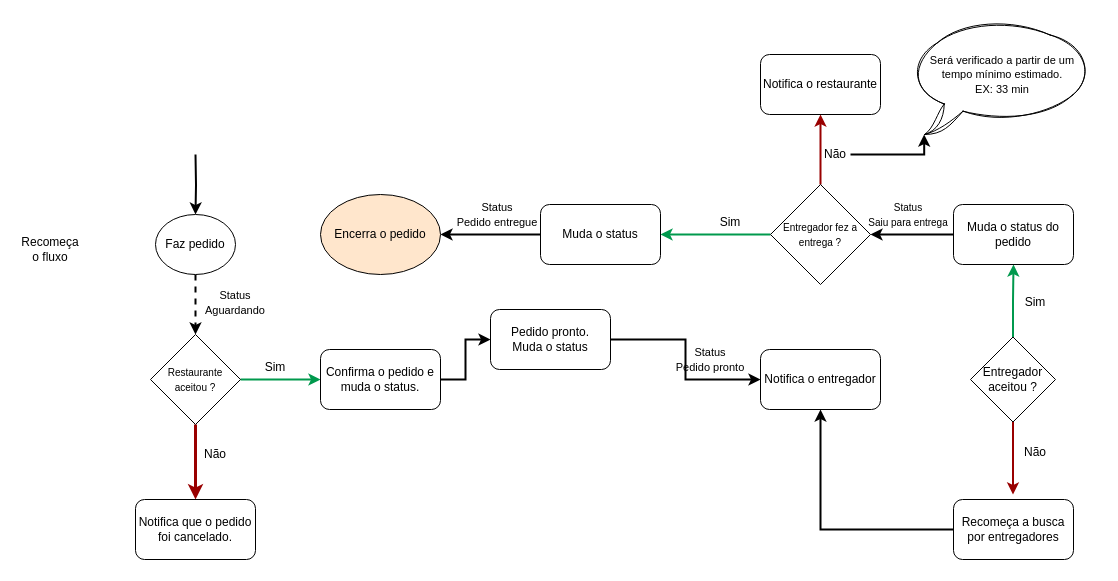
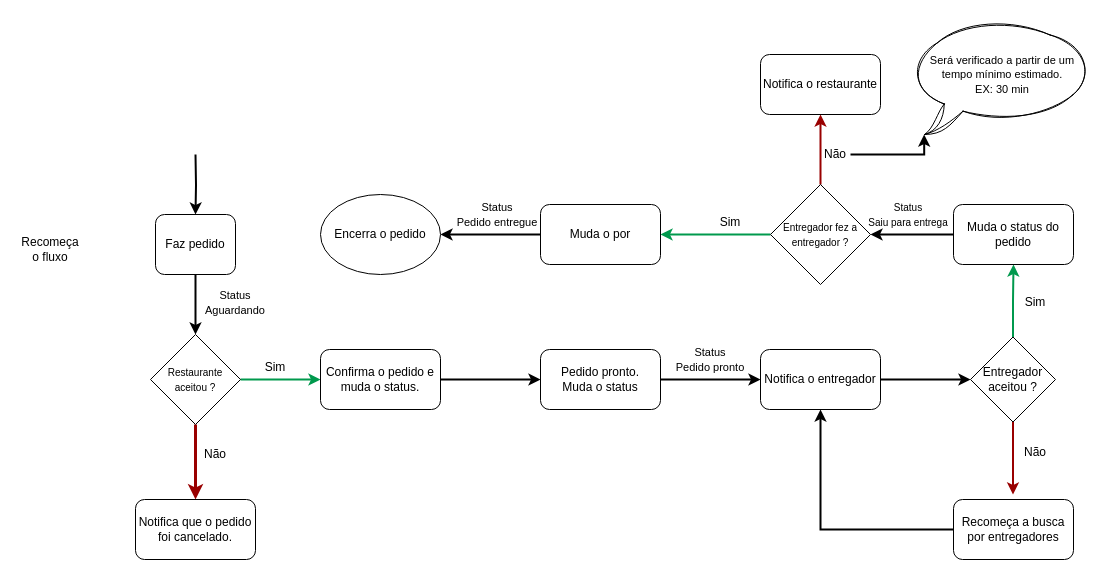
(1003, 75) -> (1003, 75)
(381, 235) -> (381, 235)
(601, 235) -> (601, 235)
(821, 235) -> (821, 235)
(196, 245) -> (196, 245)
(196, 299) -> (196, 299)
(551, 340) -> (601, 380)
none -> (921, 380)
